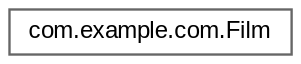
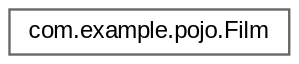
(151, 32) -> (149, 32)
